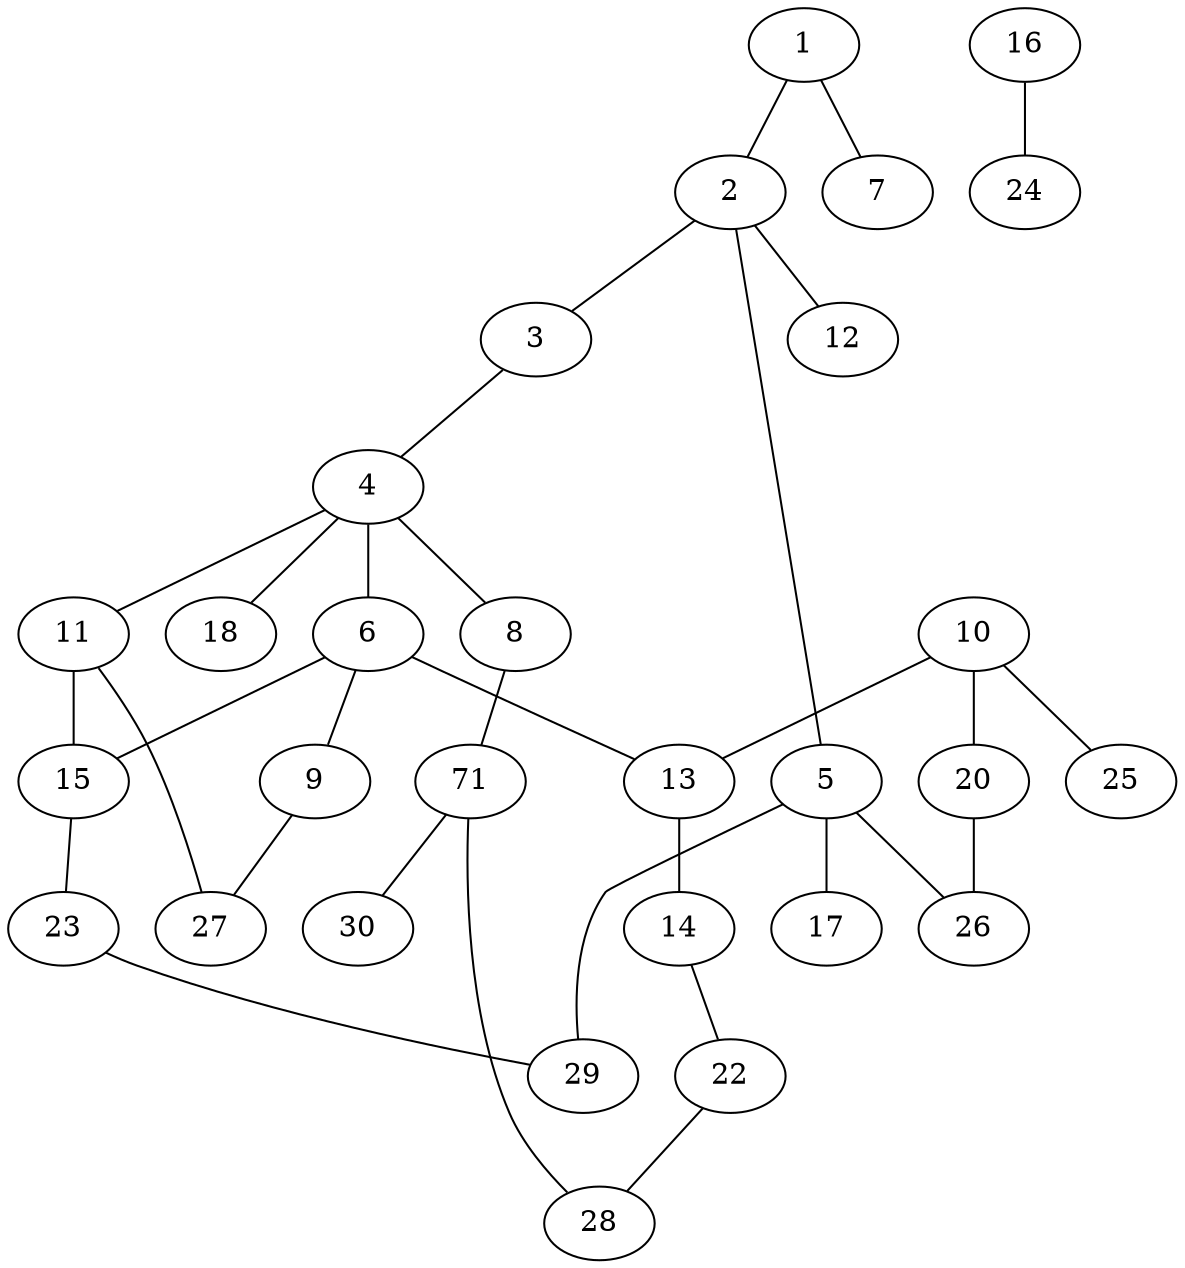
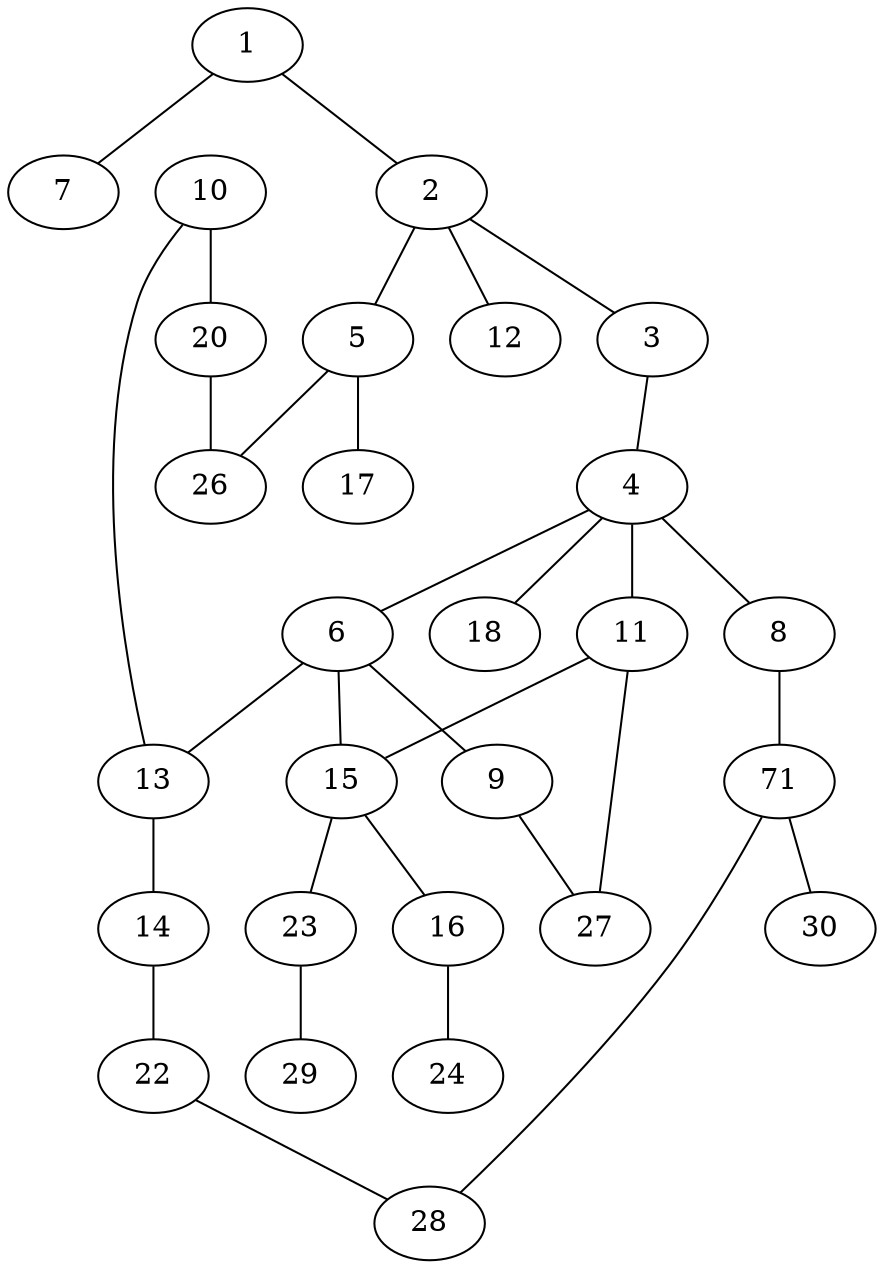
(1121, 782) -> none
none -> (395, 855)
(625, 881) -> none
